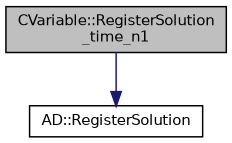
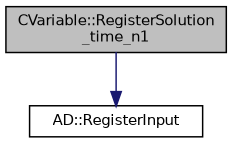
(116, 121) -> (116, 121)
